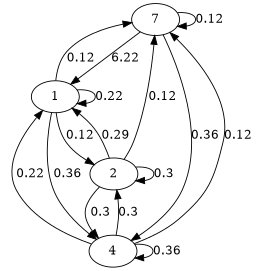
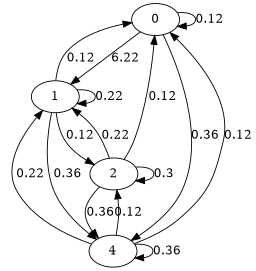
(156, 20) -> (156, 20)
(116, 135) -> (116, 135)
(101, 213) -> (101, 213)
(129, 213) -> (129, 213)
